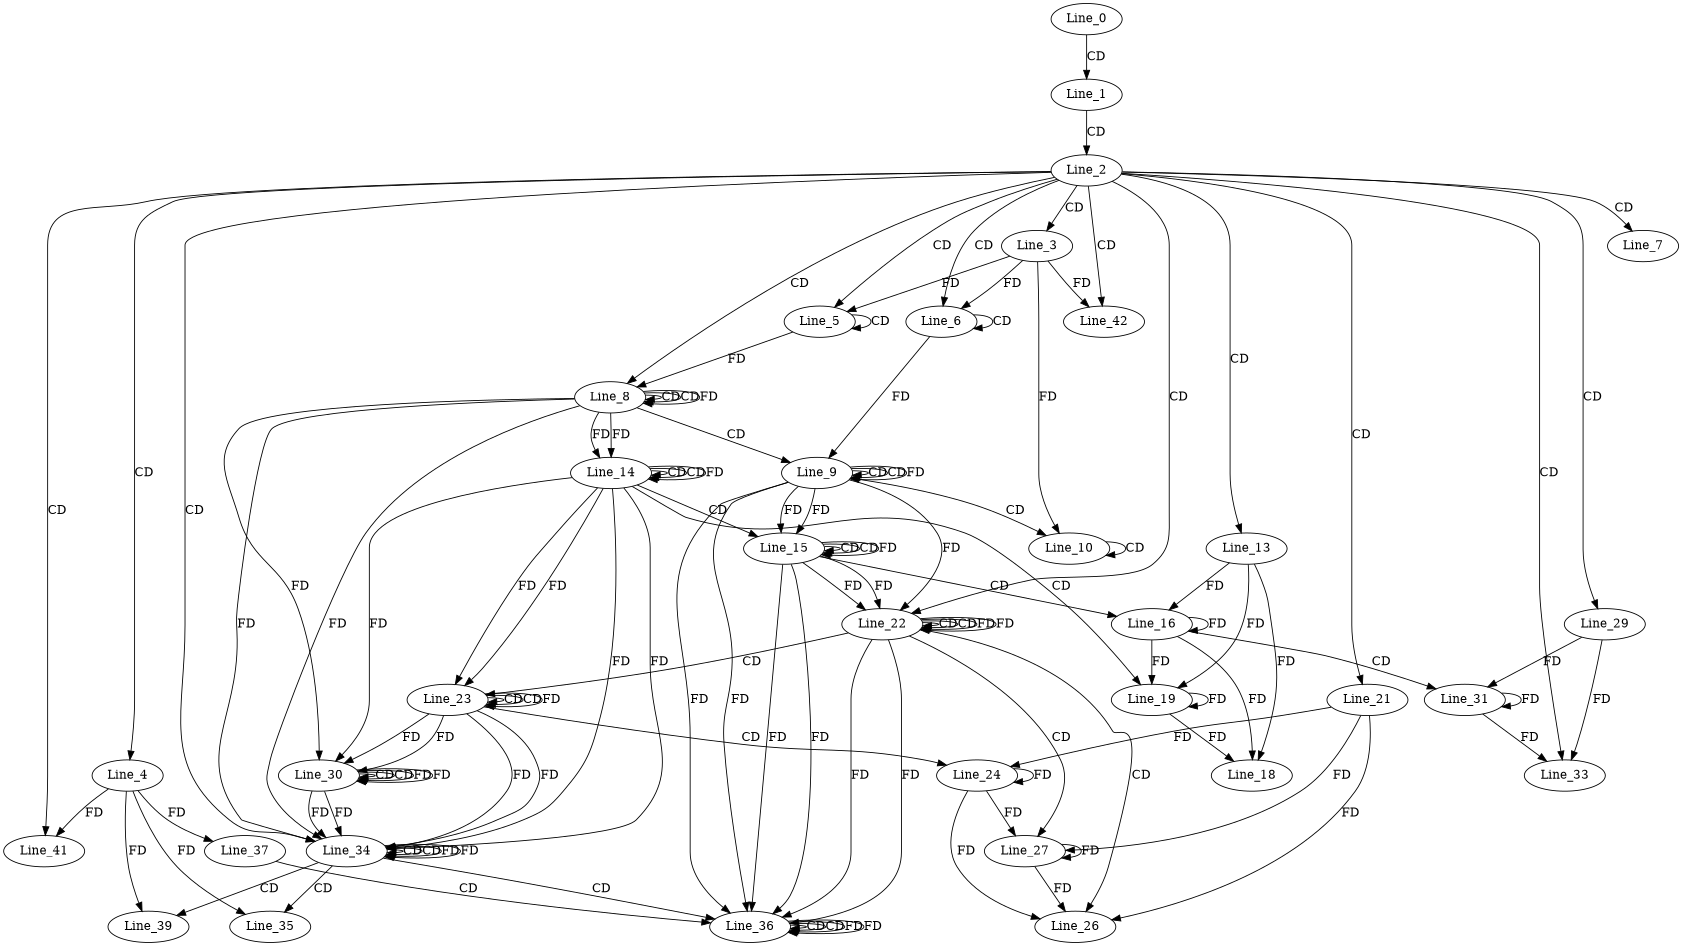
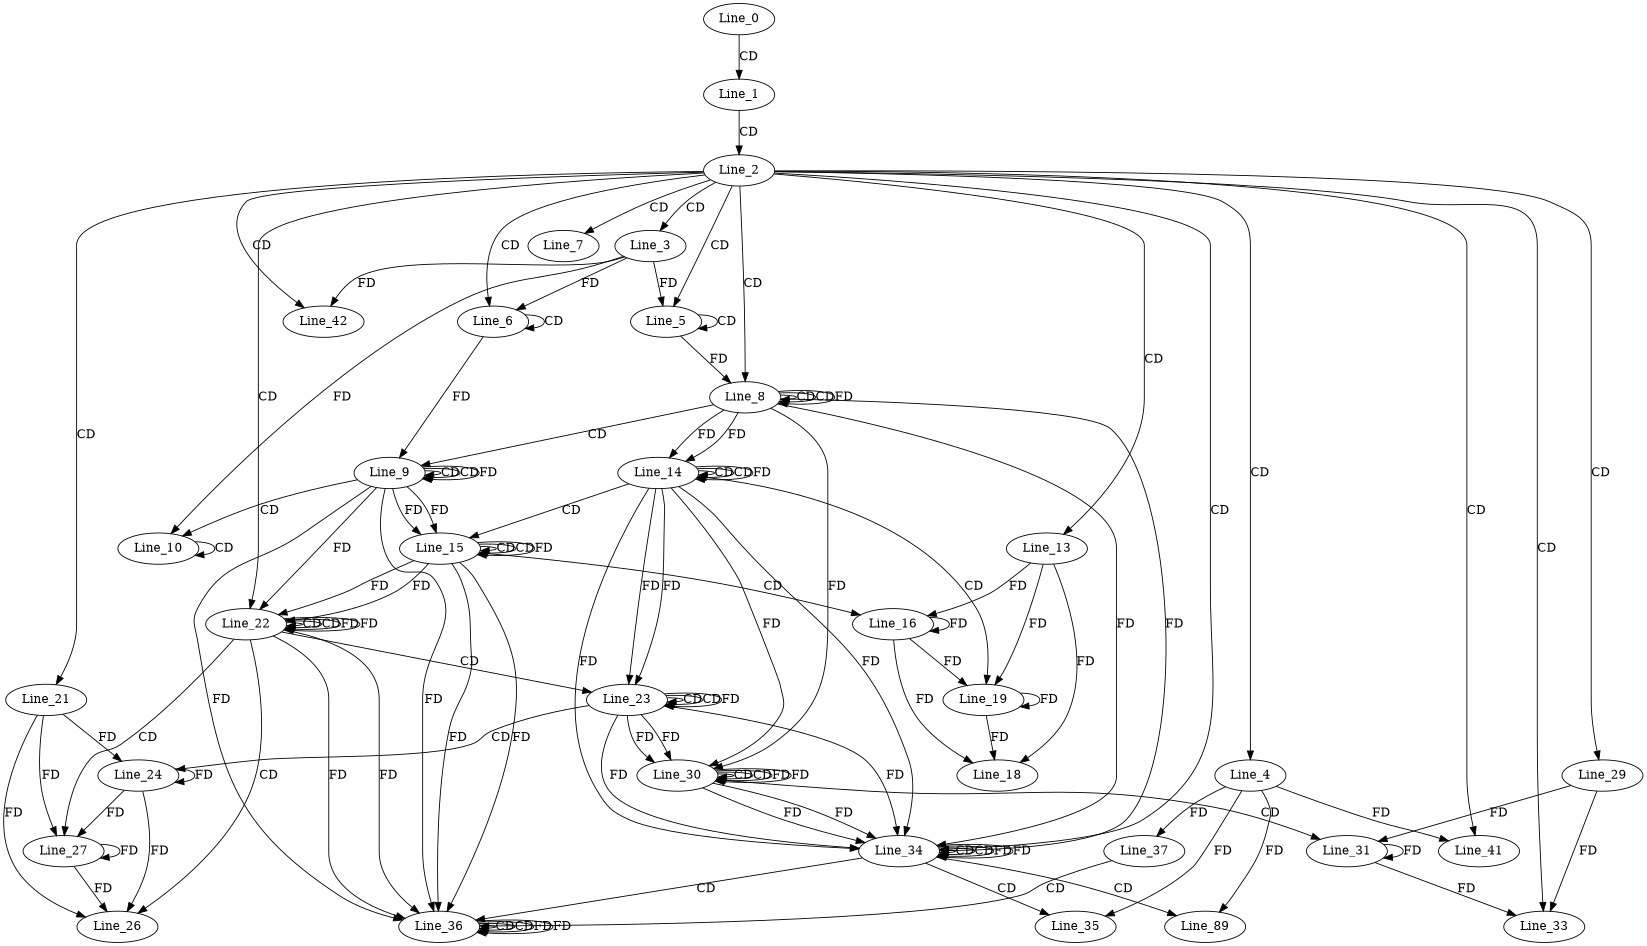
(1310, 652) -> (1017, 793)
(149, 927) -> (1205, 927)
